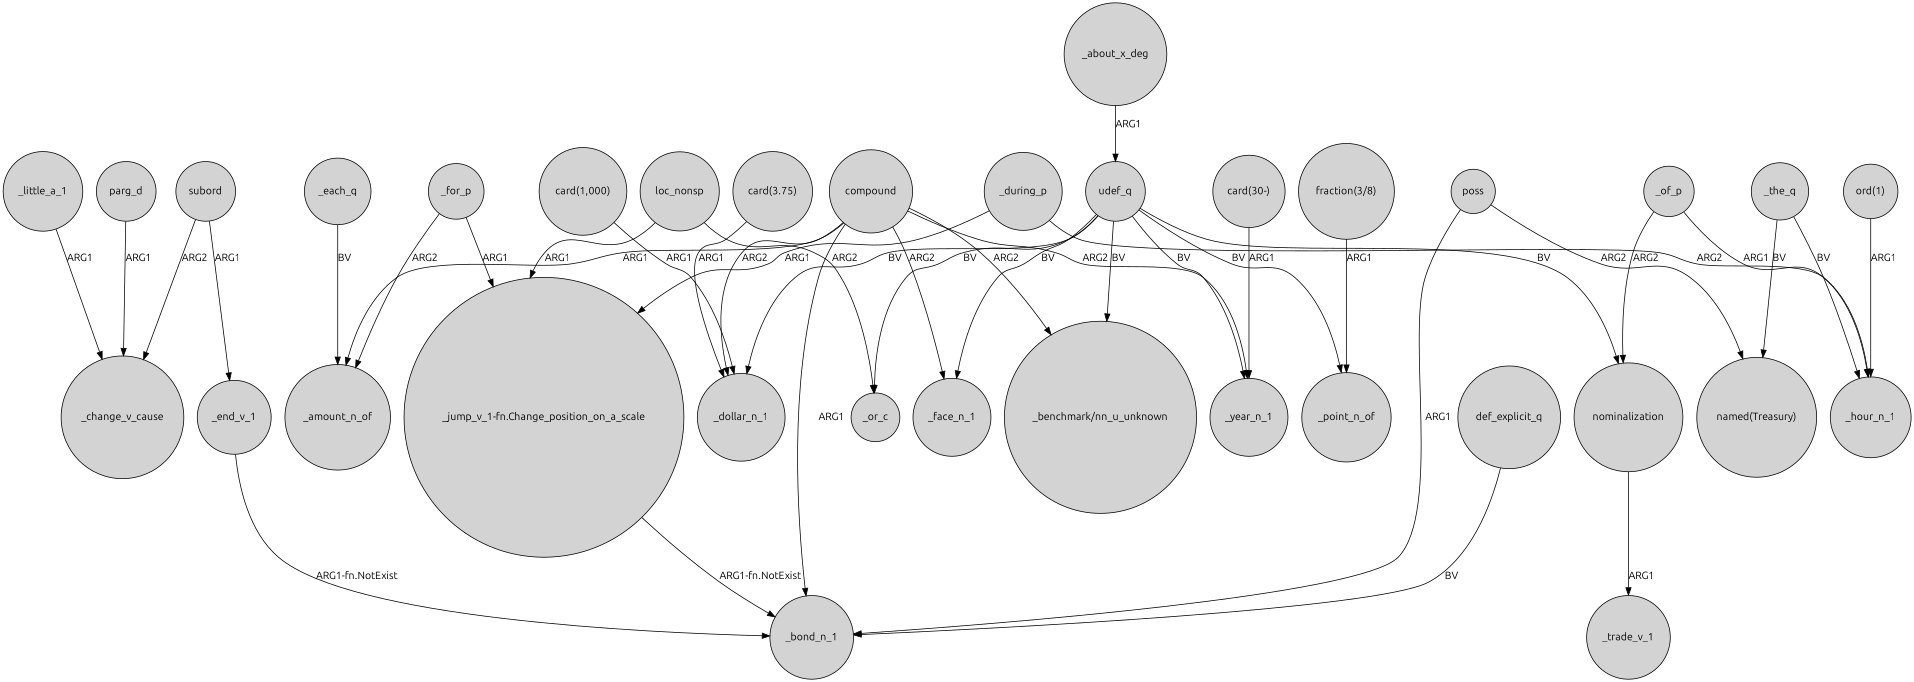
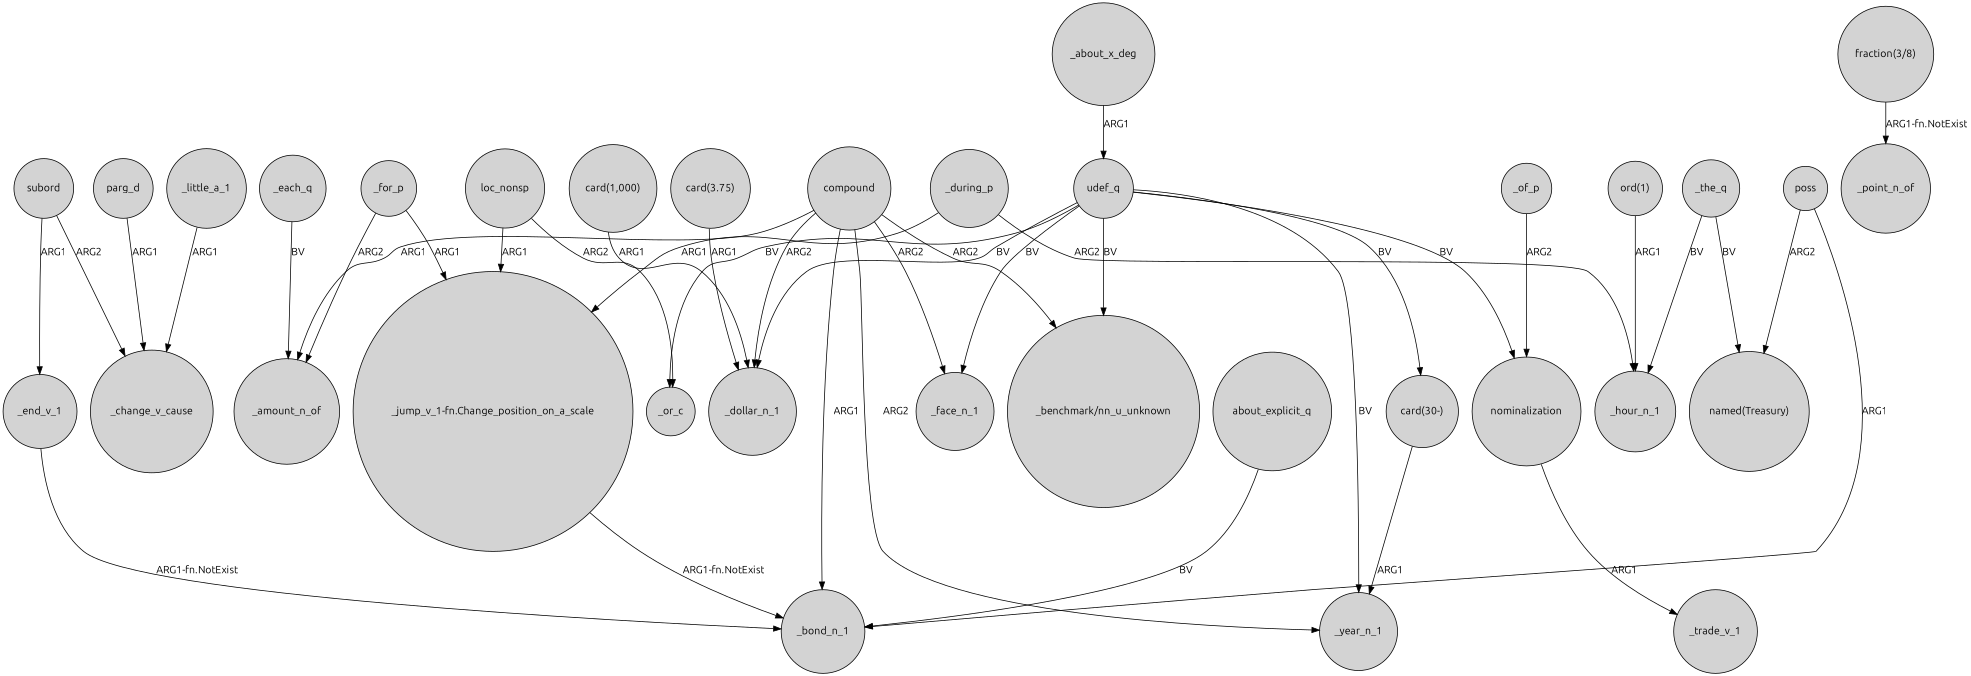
(1360, 258) -> (1927, 124)
(1738, 261) -> none
(1260, 268) -> (1328, 227)
(1509, 417) -> (1272, 411)
